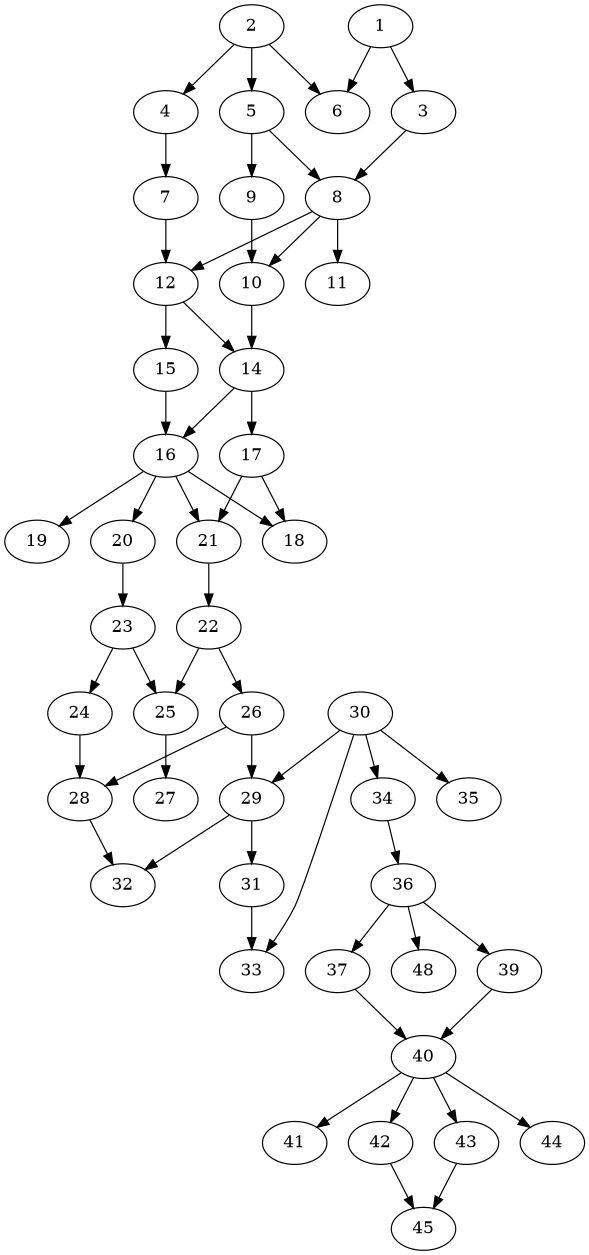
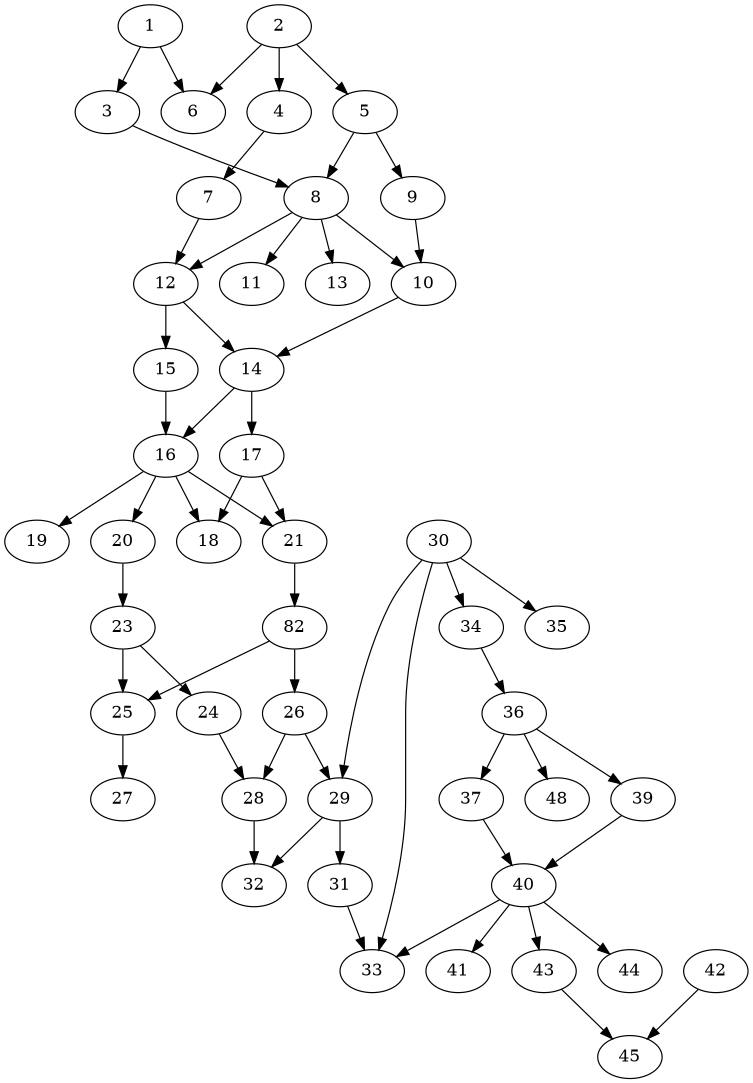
none -> (338, 284)
(209, 628) -> (295, 628)
(405, 1095) -> (454, 925)
